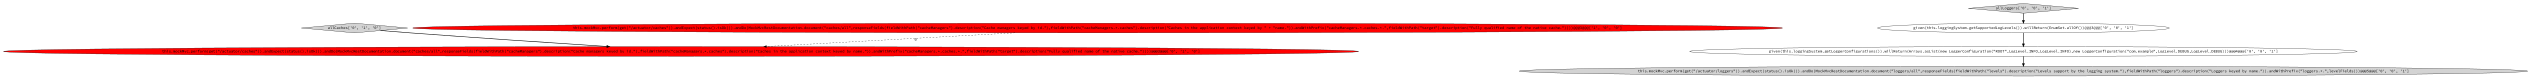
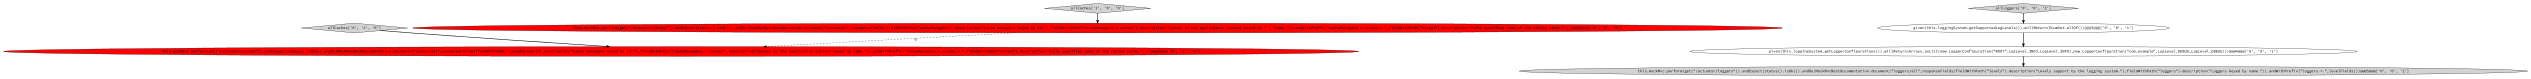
none -> (1098, 8)
